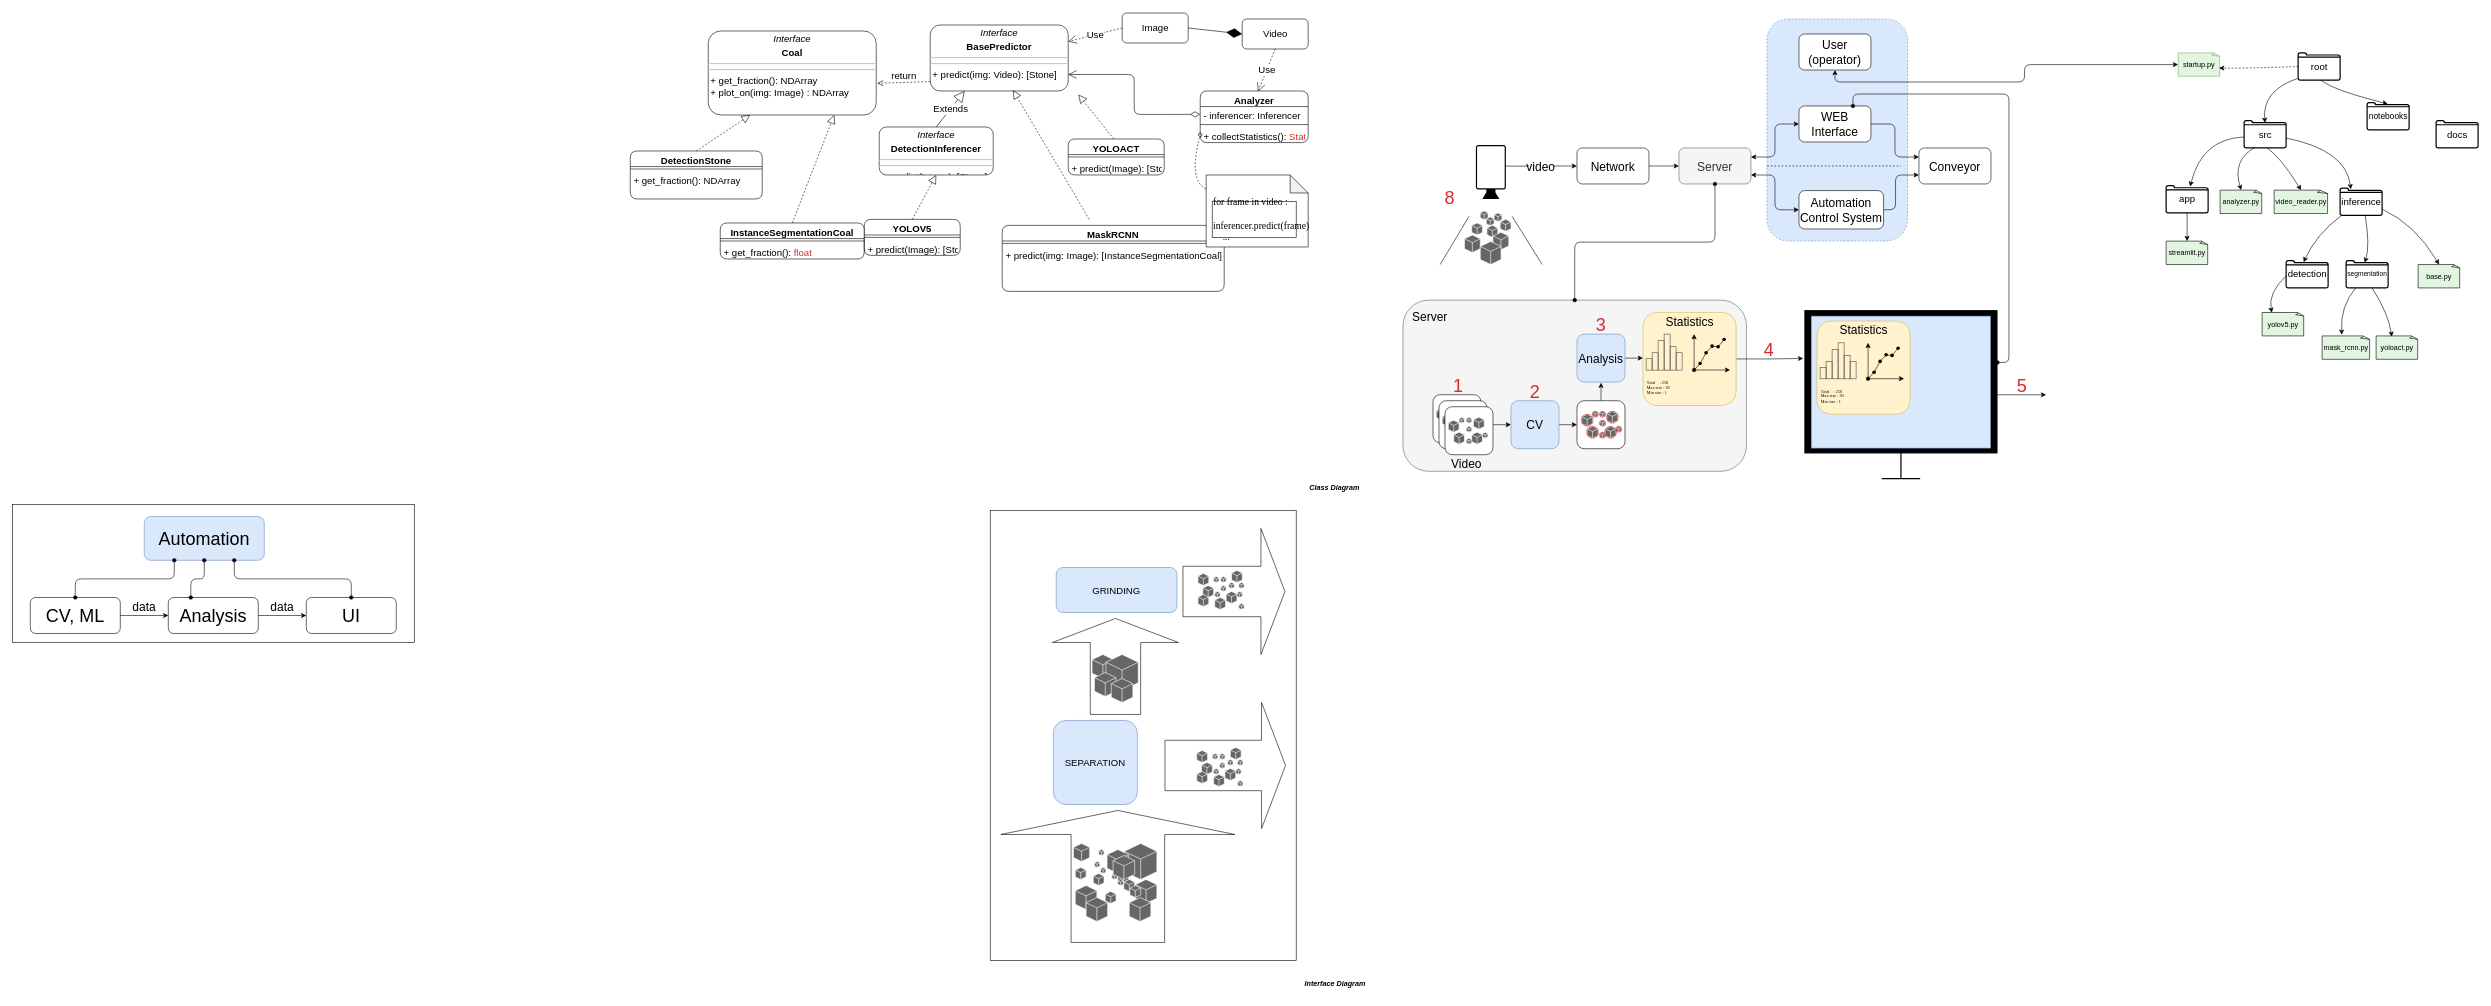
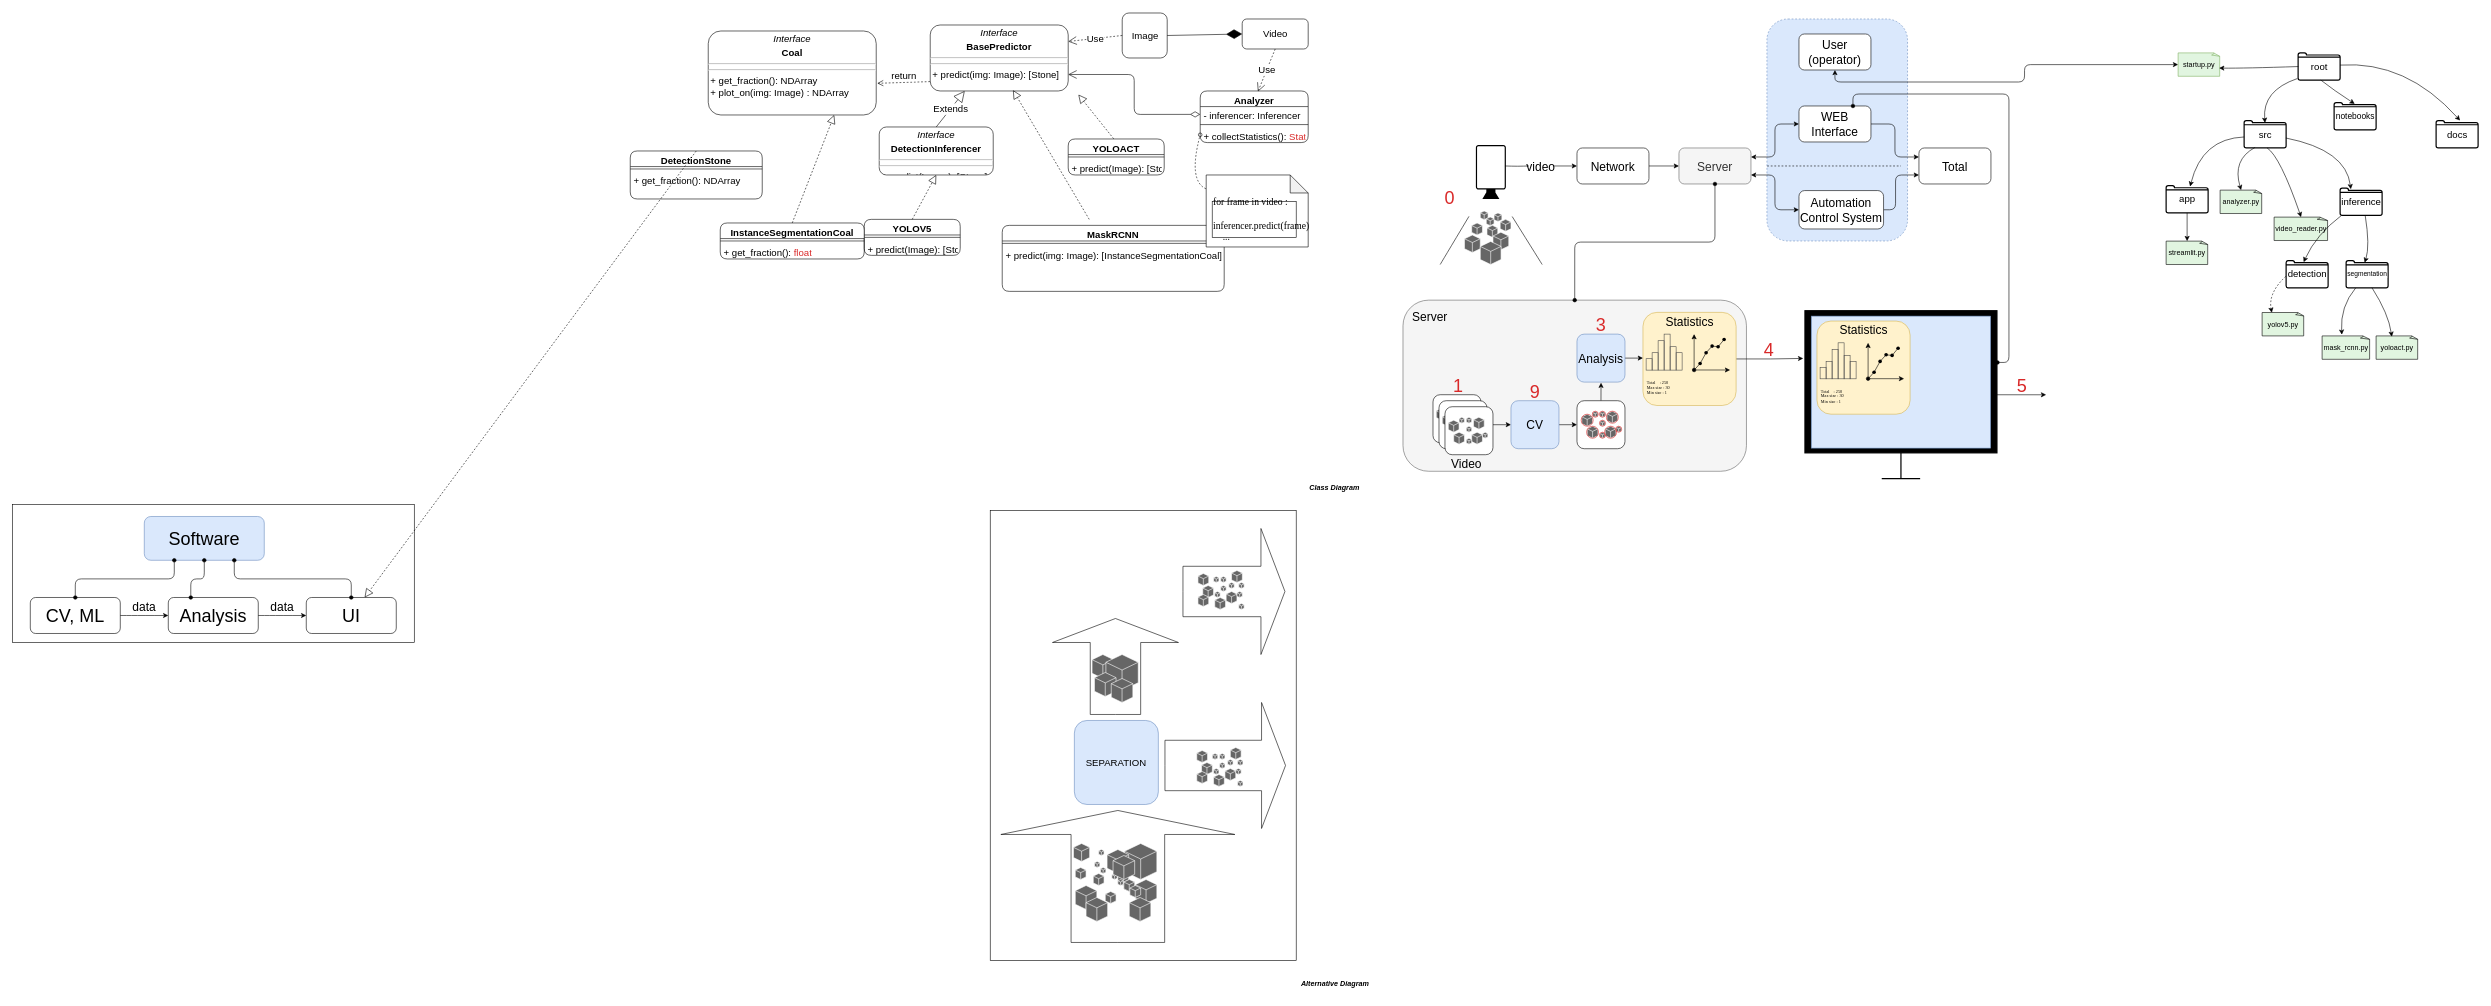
(1155, 28) -> (1145, 35)
(1001, 42) -> (1002, 42)
(2262, 67) -> (2262, 67)
none -> (2411, 80)
(2388, 116) -> (2355, 116)
(720, 135) -> (525, 381)
(1955, 166) -> (1955, 166)
(1450, 197) -> (1450, 197)
(2301, 202) -> (2301, 229)
(2397, 217) -> none
(2439, 276) -> none
(2275, 290) -> (2275, 290)
(1535, 392) -> (1535, 392)
(204, 539) -> (204, 539)
(1117, 590) -> none
(1095, 762) -> (1116, 762)
(1335, 984) -> (1335, 984)
